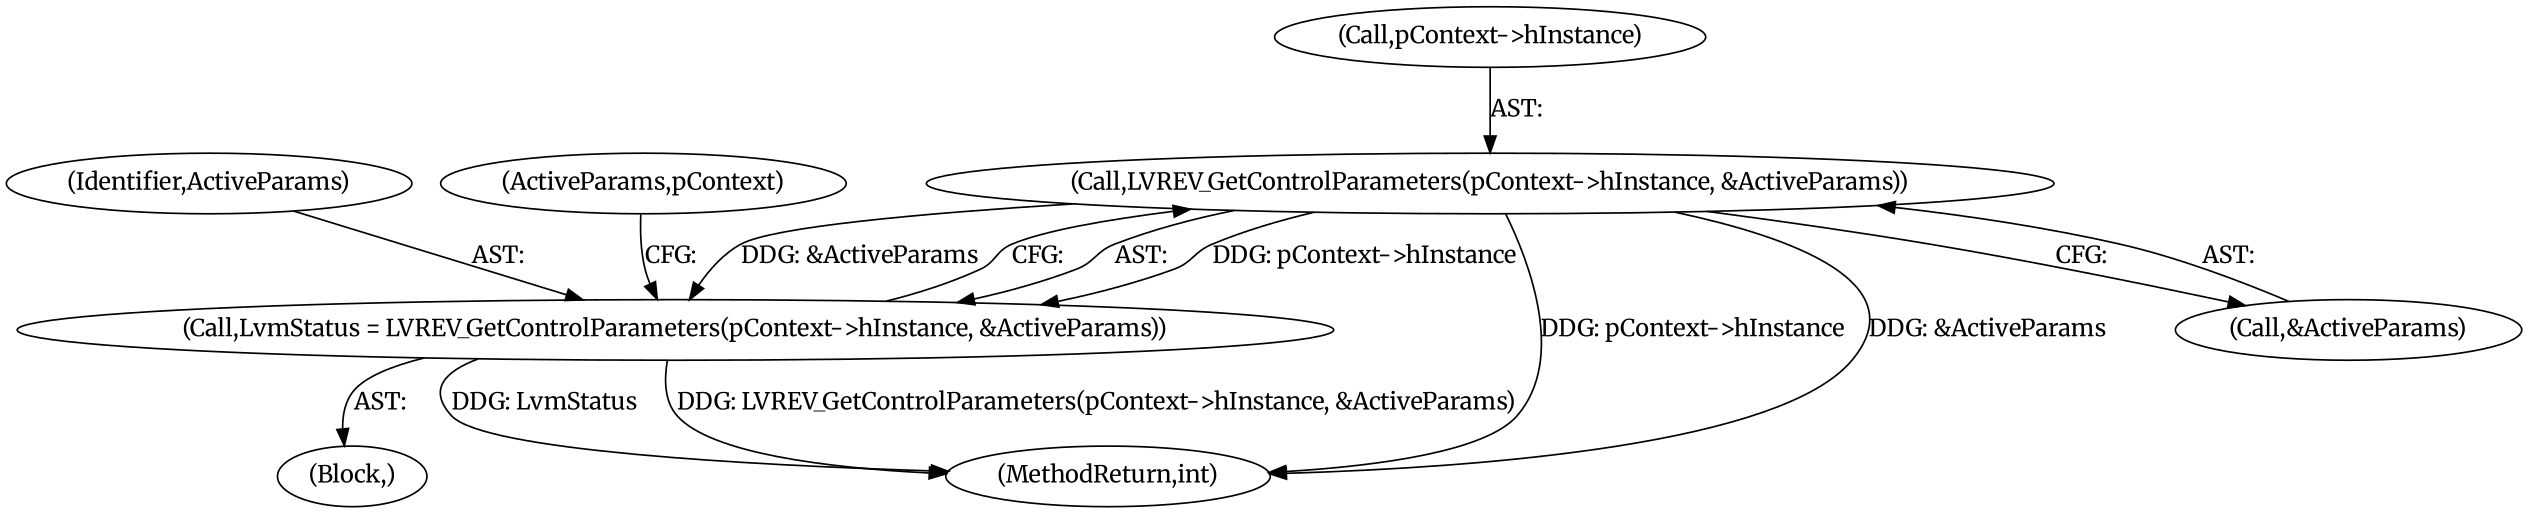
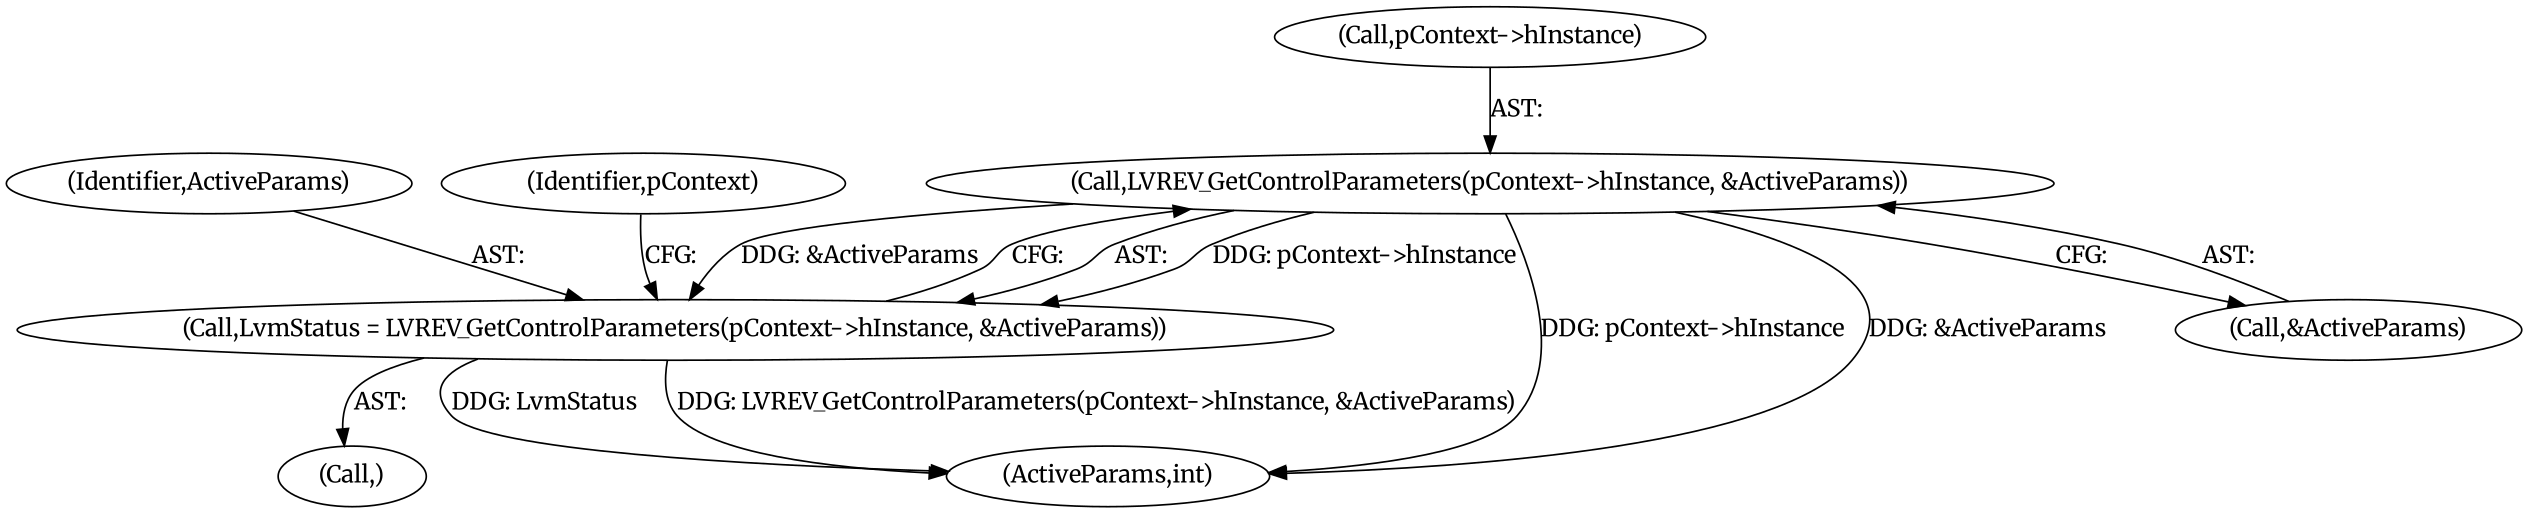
(643, 183) -> (643, 183)
(352, 476) -> (352, 476)
(1108, 476) -> (1108, 476)
